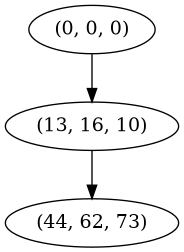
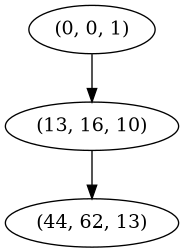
(92, 30) -> (92, 30)
(92, 223) -> (92, 223)
